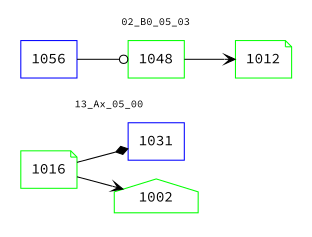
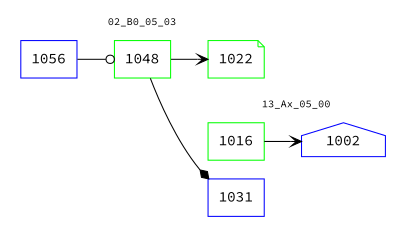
(264, 59) -> (236, 59)
(96, 157) -> (172, 126)
(49, 170) -> (236, 141)
(156, 198) -> (343, 141)
